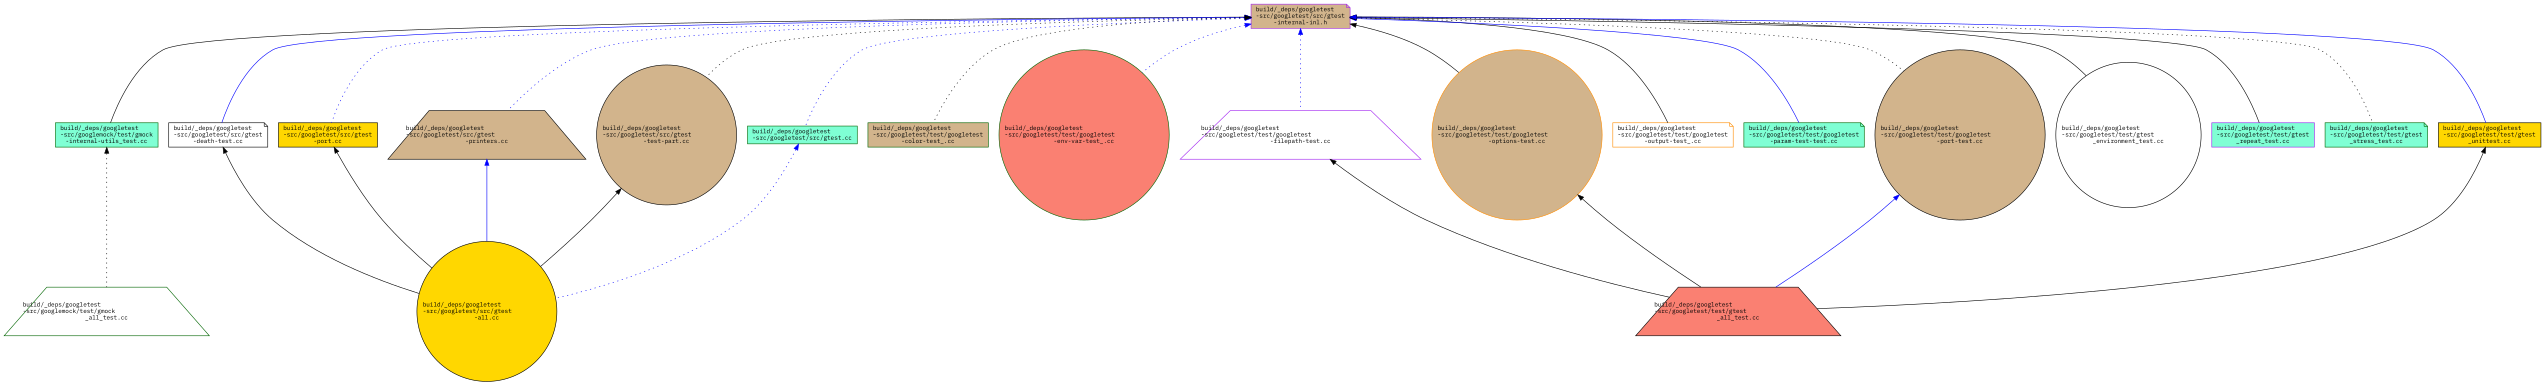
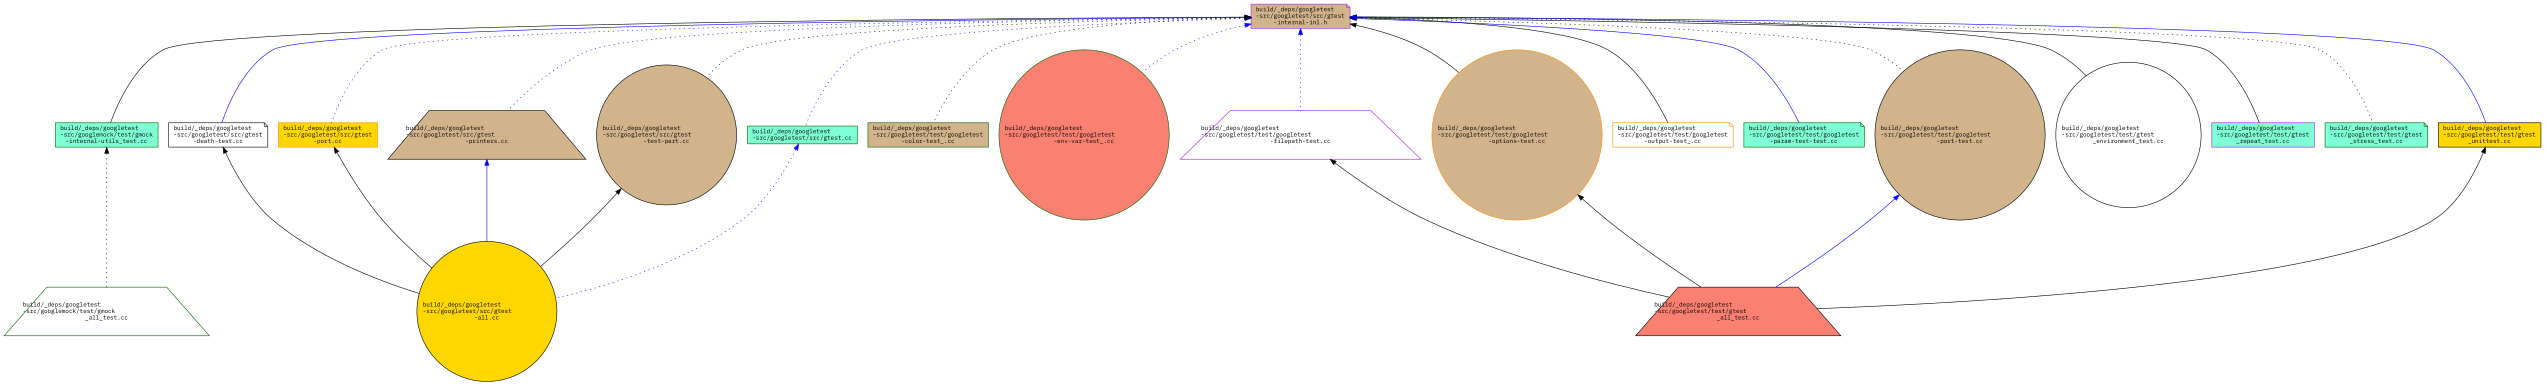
(328, 135) -> (328, 135)
